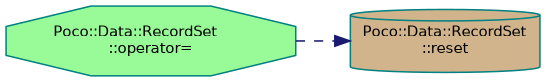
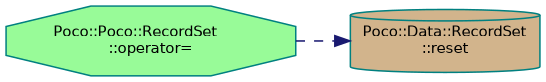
(151, 41) -> (151, 41)
